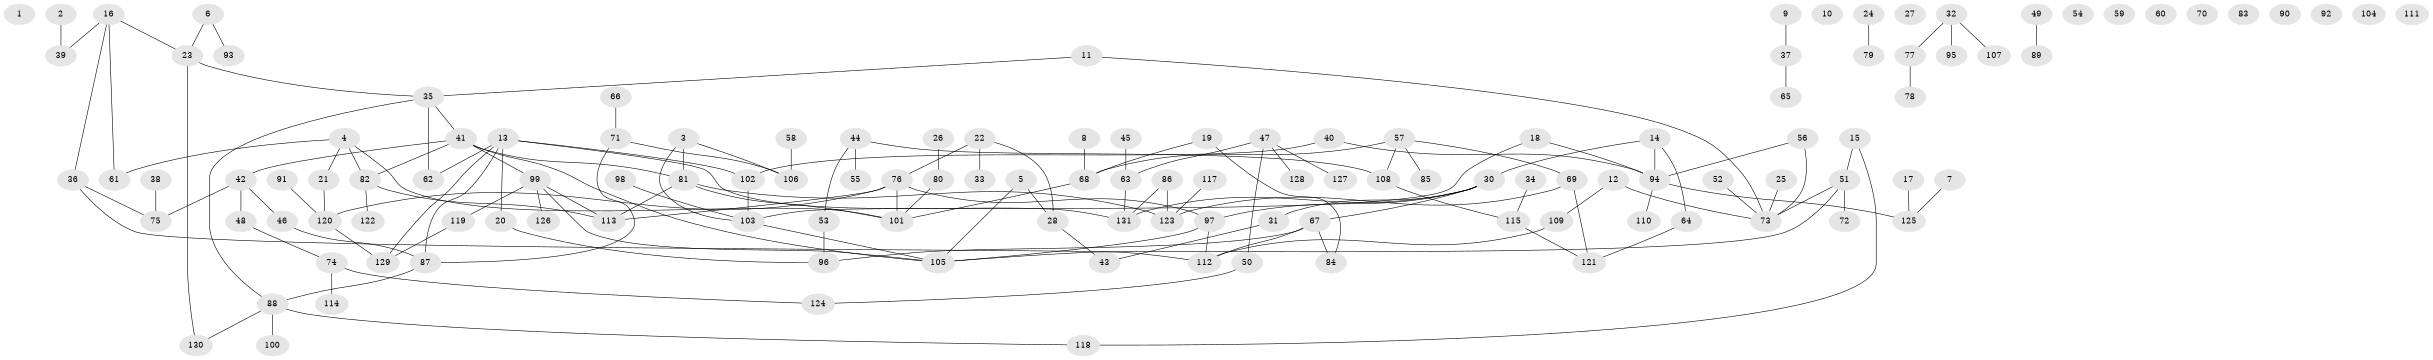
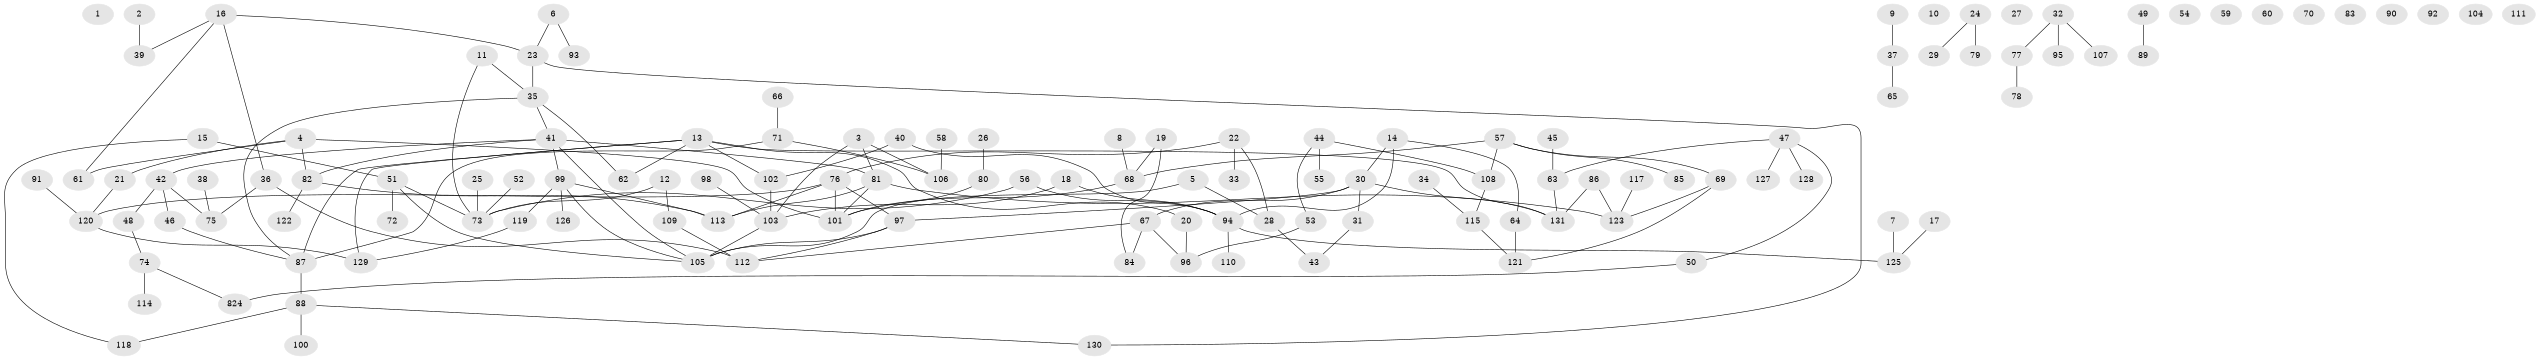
none -> (1934, 56)
(247, 144) -> (318, 116)
(818, 304) -> (235, 304)
